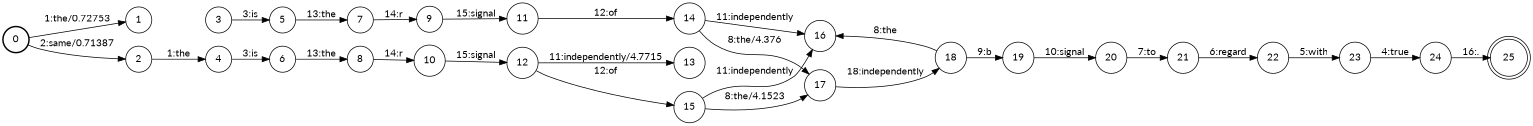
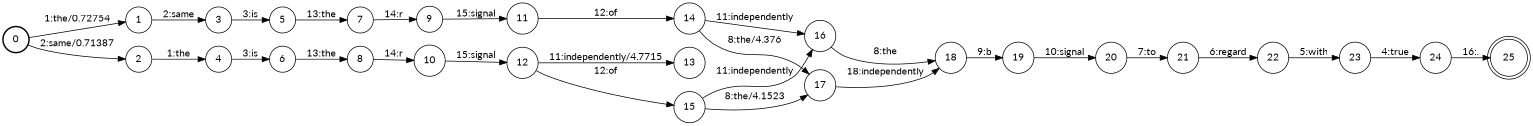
(77, 19) -> (77, 19)
none -> (175, 20)
(891, 40) -> (878, 63)
